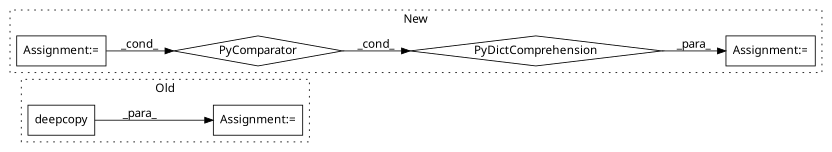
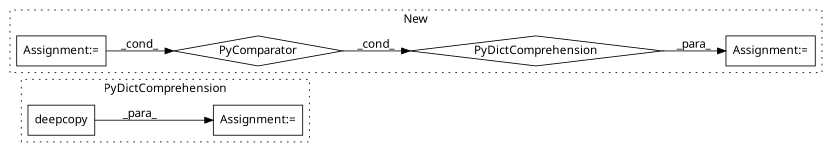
(165, 89) -> (165, 89)
